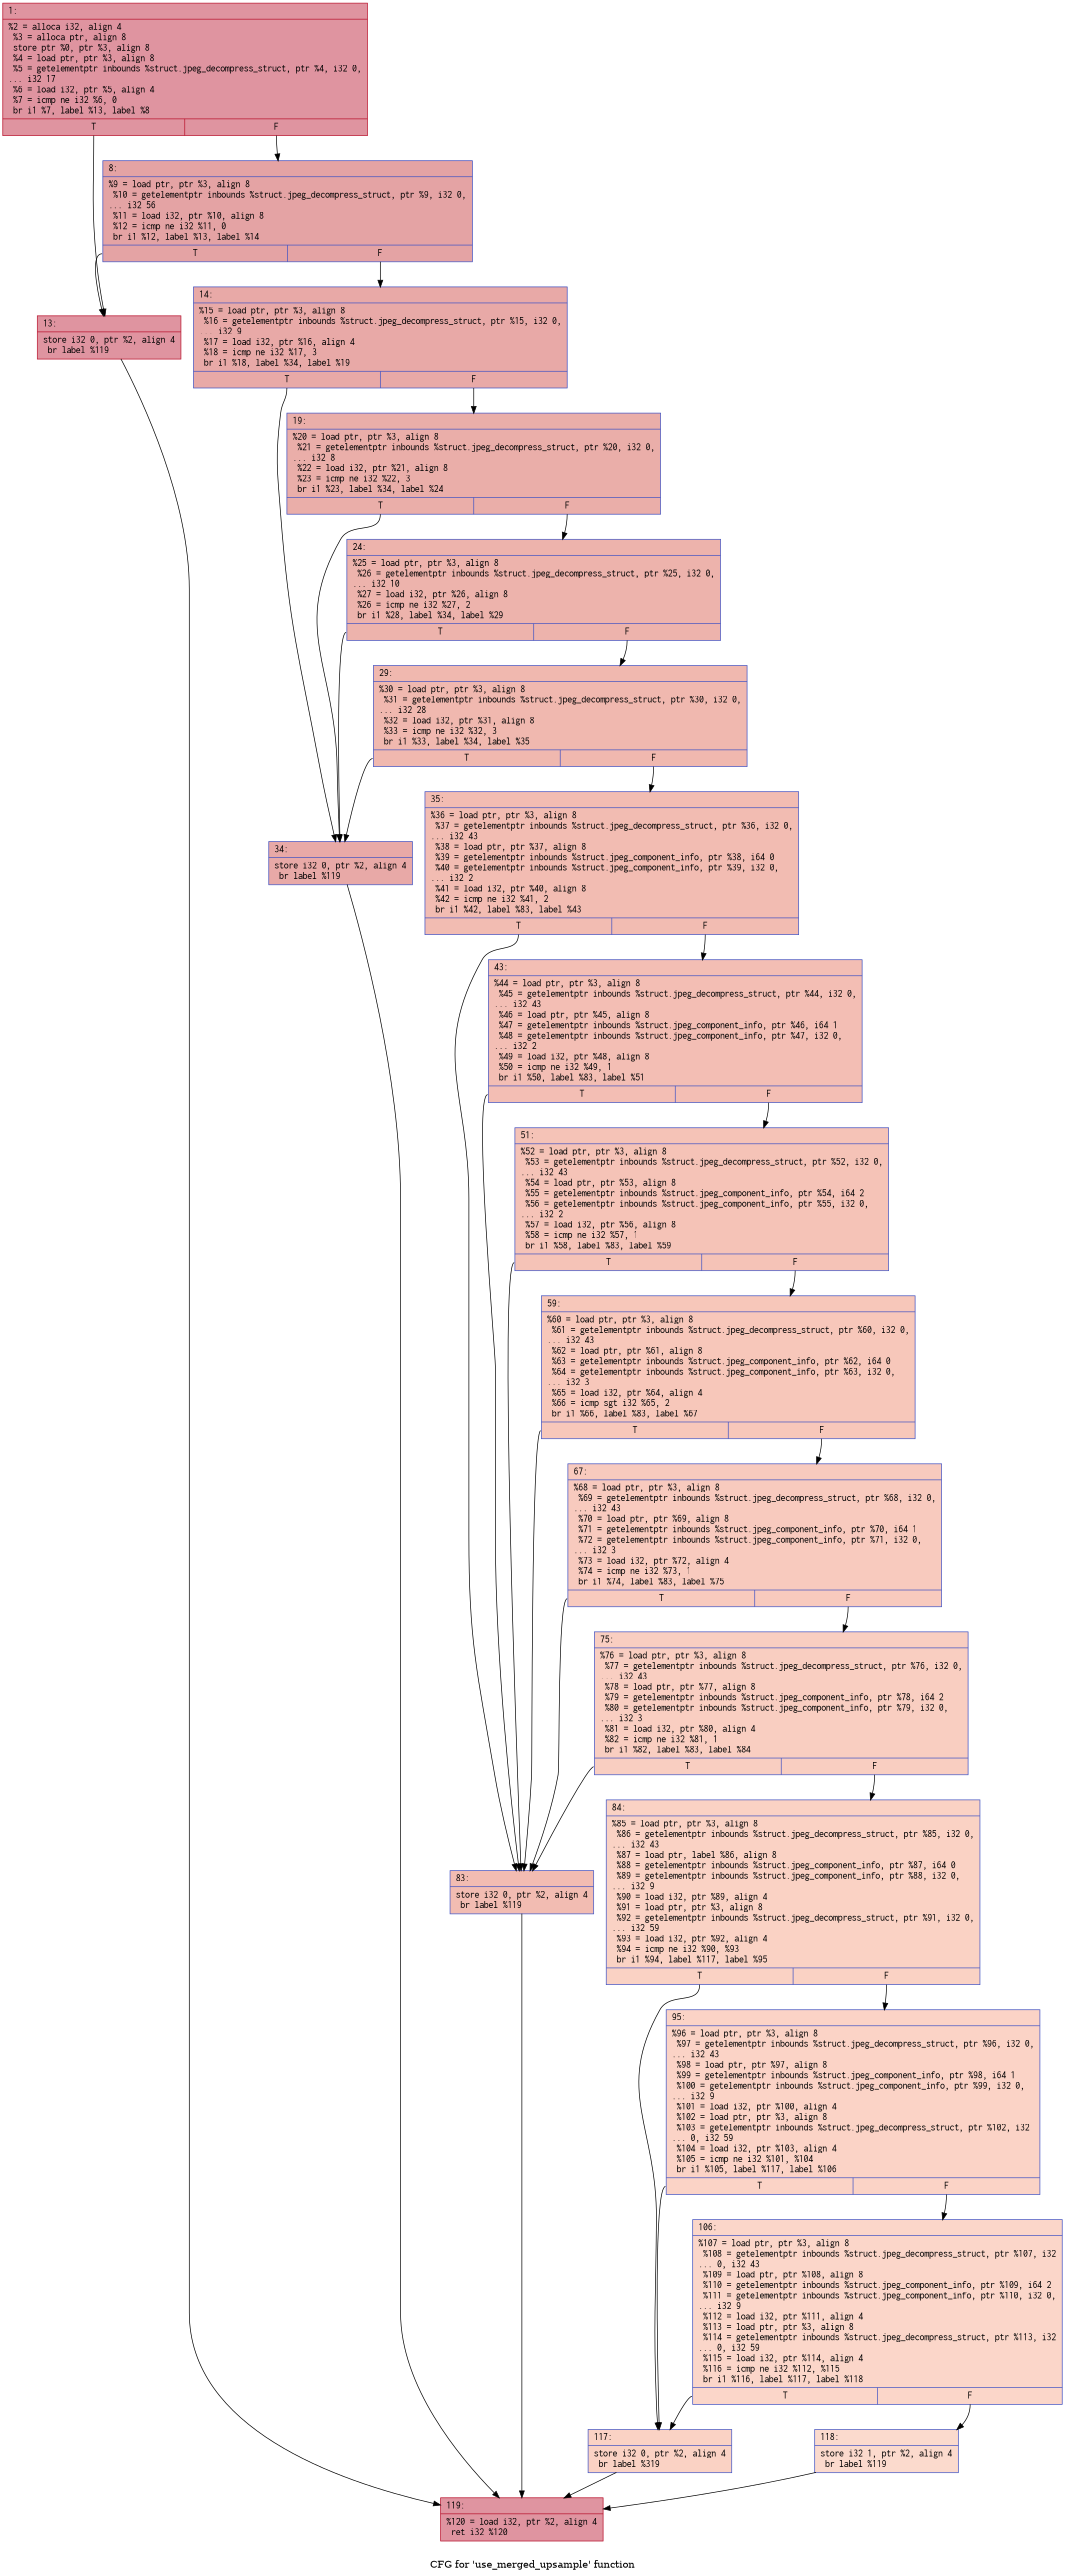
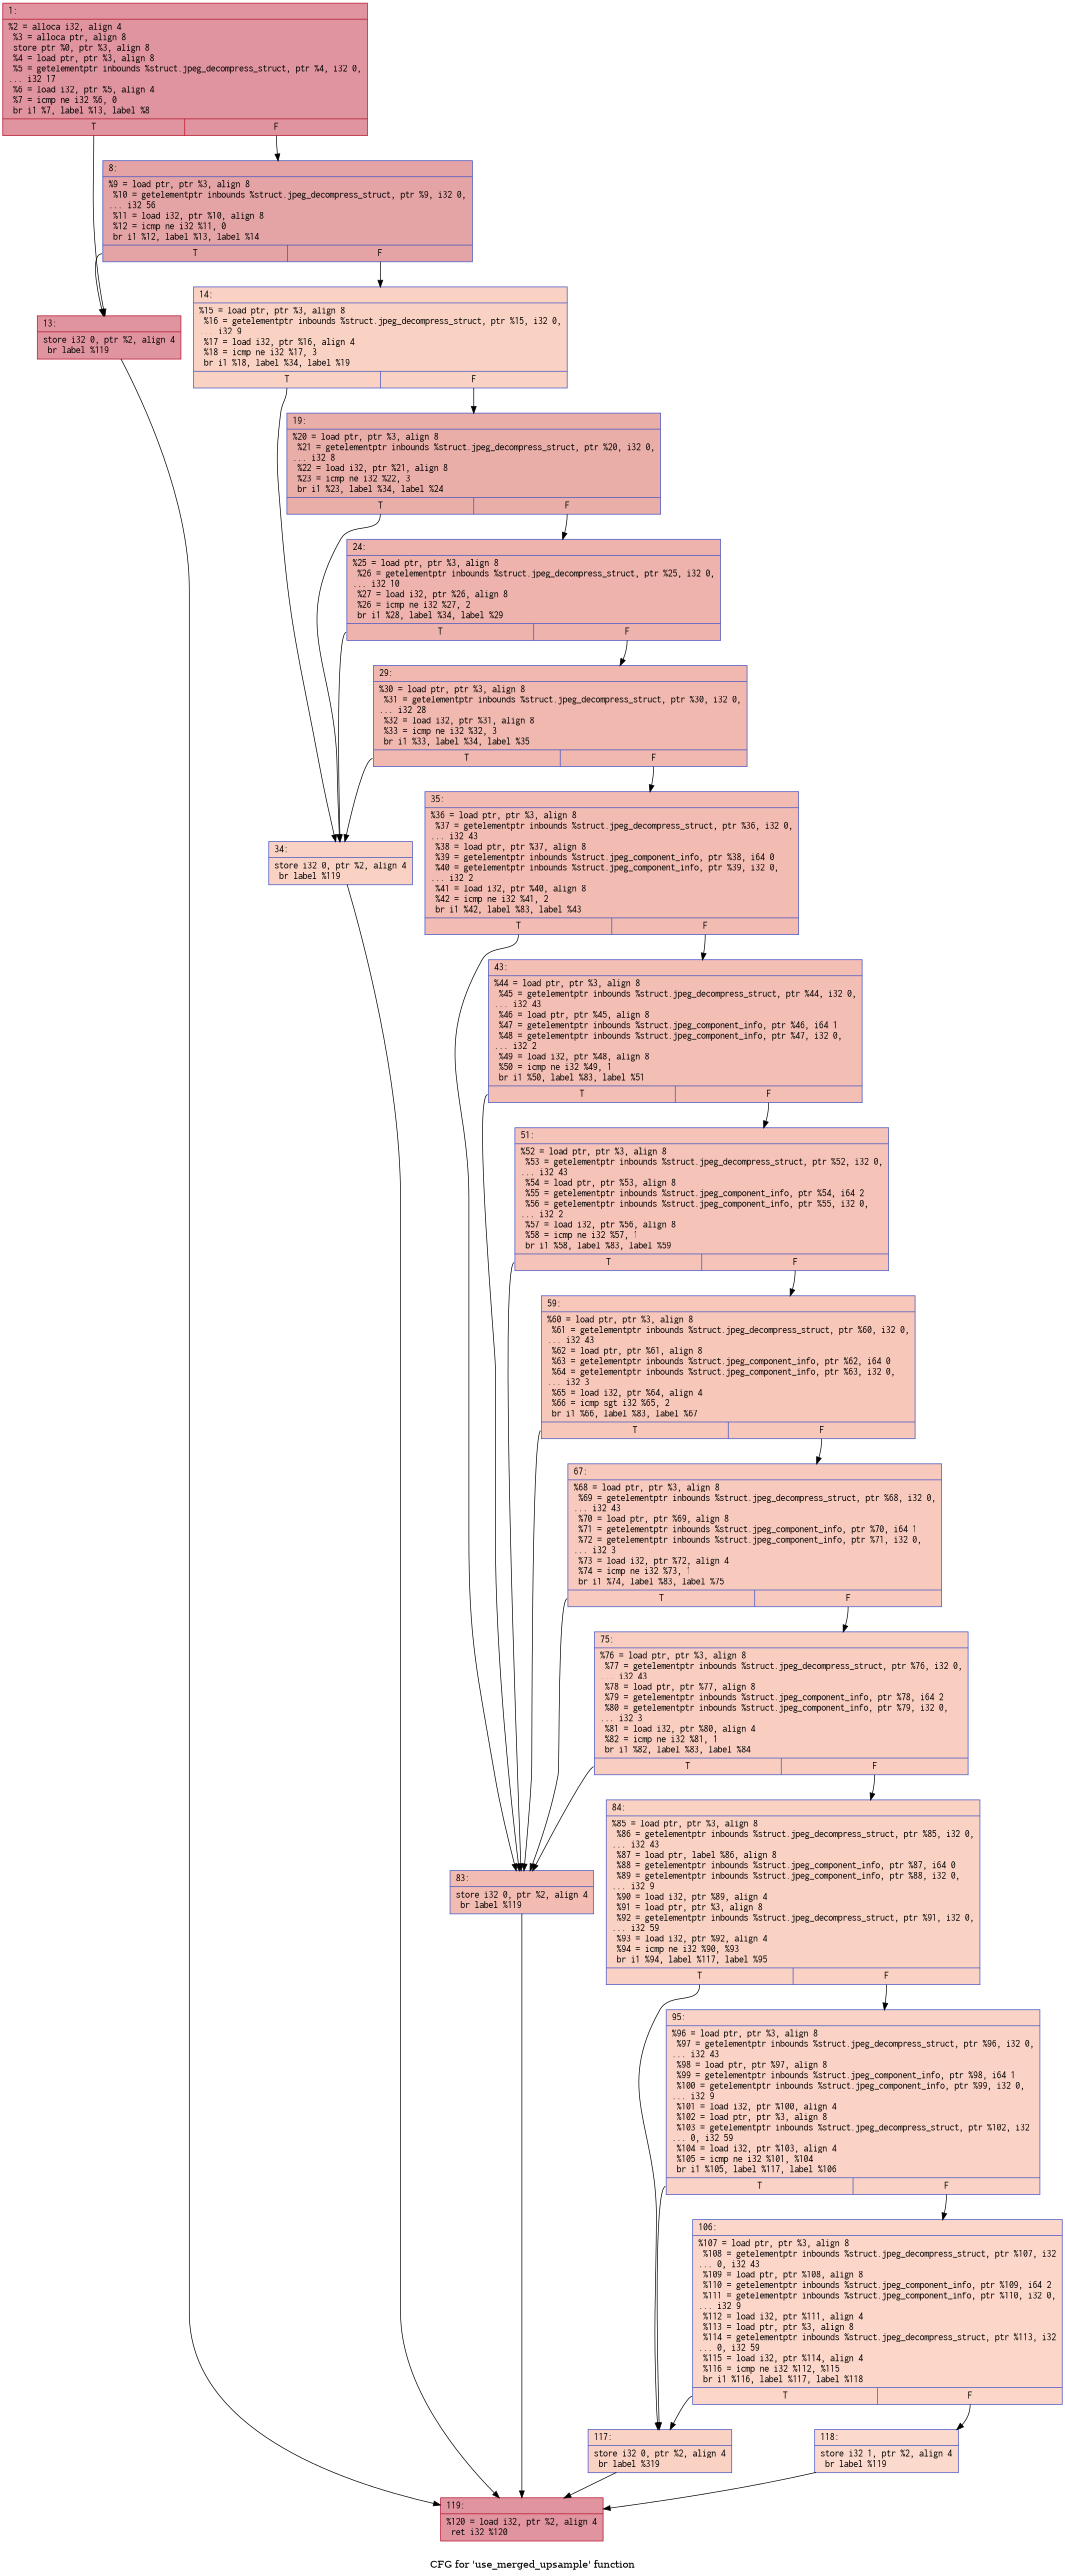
(380, 337) -> (380, 337)
(341, 863) -> (341, 863)
